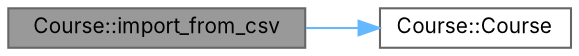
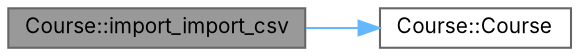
(157, 28) -> (157, 28)
